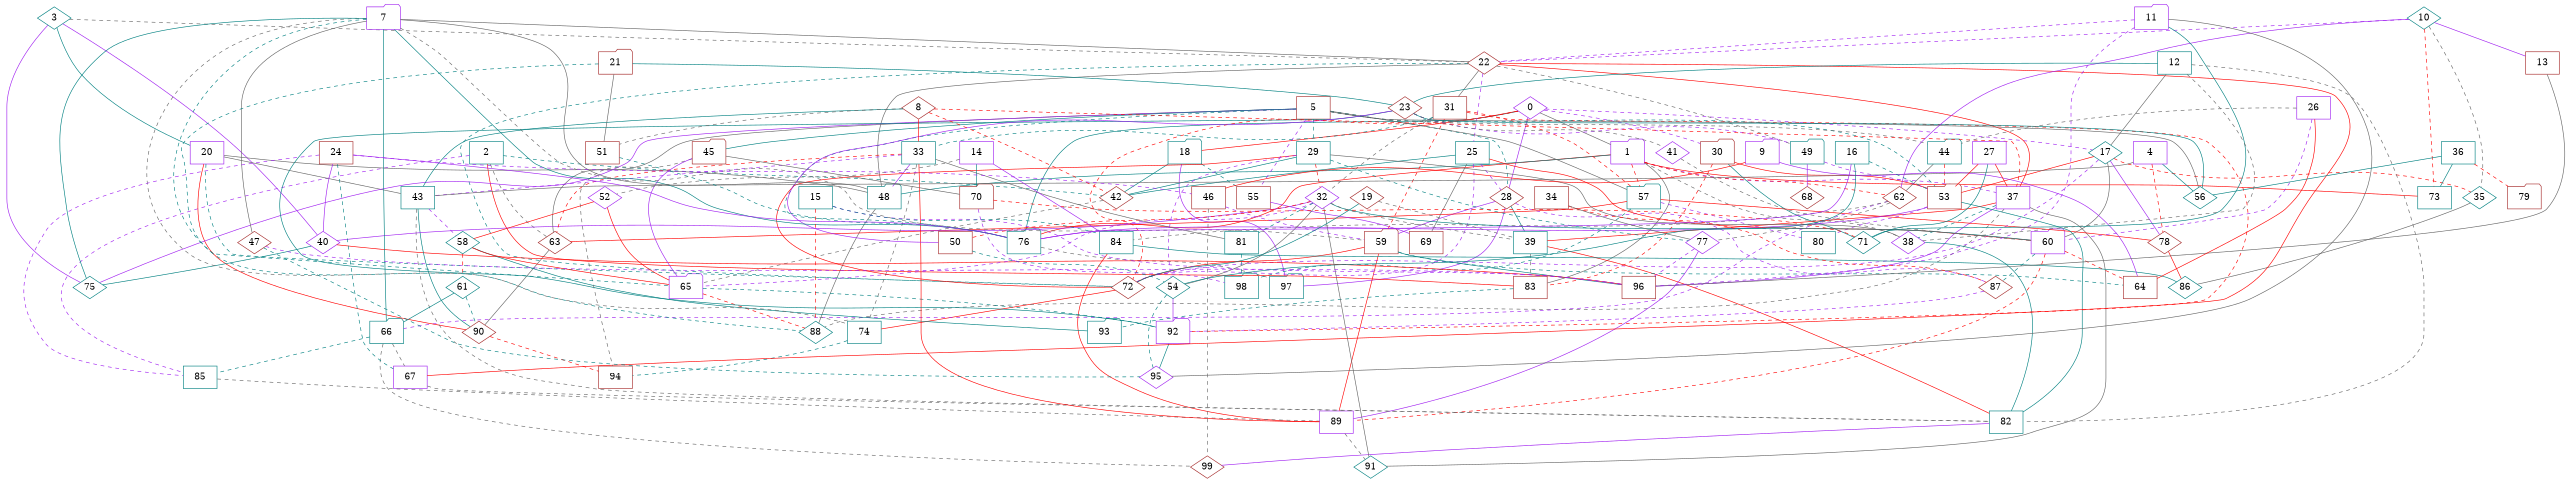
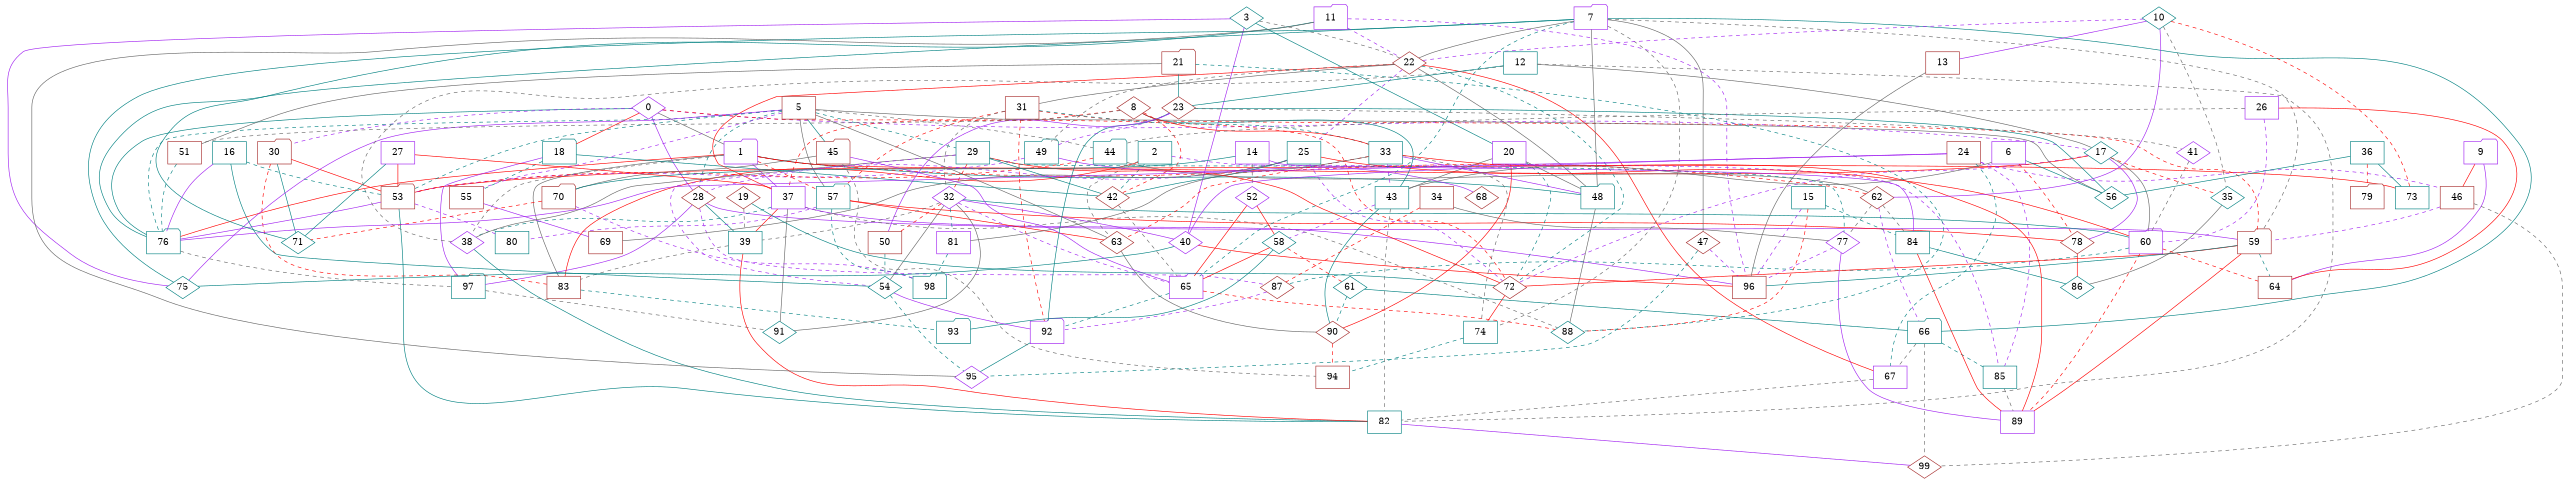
(2150, 153) -> (2009, 153)
(1820, 180) -> (765, 175)
(1242, 243) -> (954, 243)
(1355, 447) -> (626, 311)
